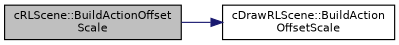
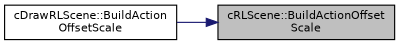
(196, 22) -> (191, 22)
